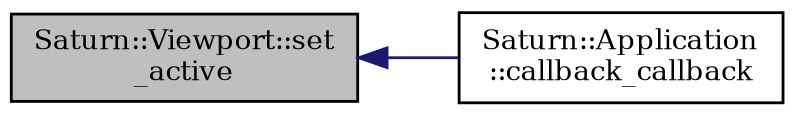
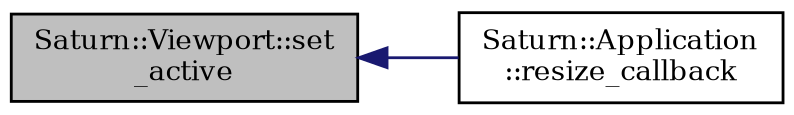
(621, 58) -> (621, 58)
